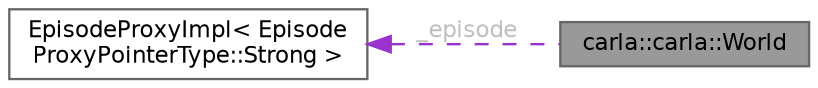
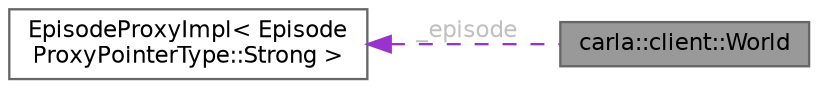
(685, 44) -> (685, 44)
